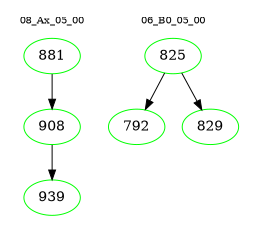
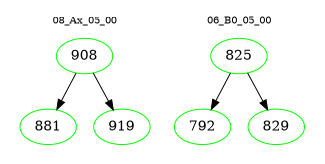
(52, 87) -> (69, 87)
(52, 198) -> (122, 127)
